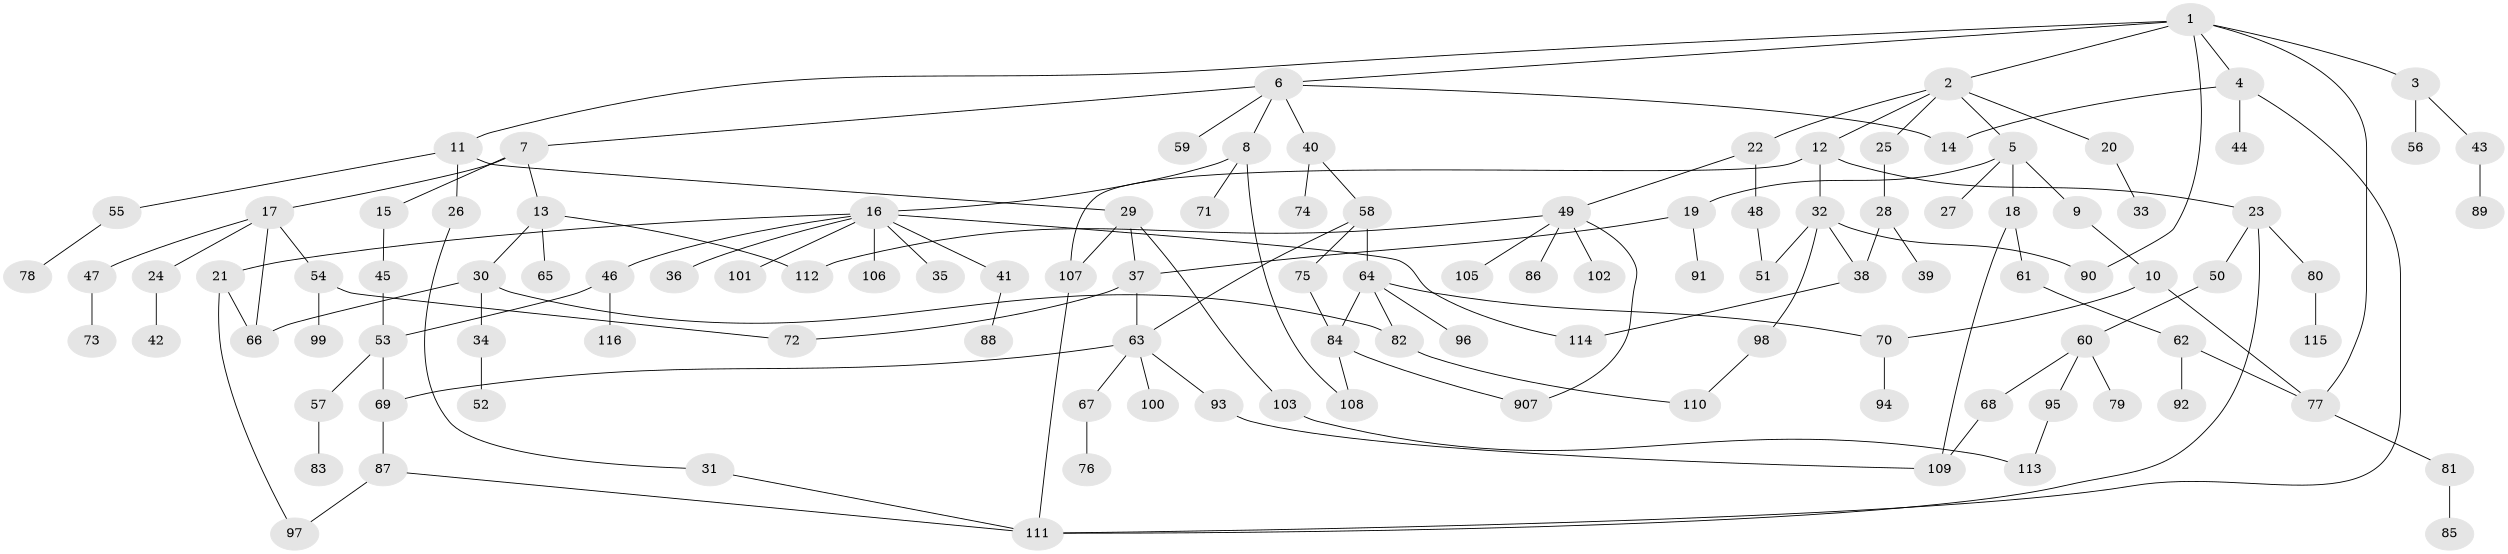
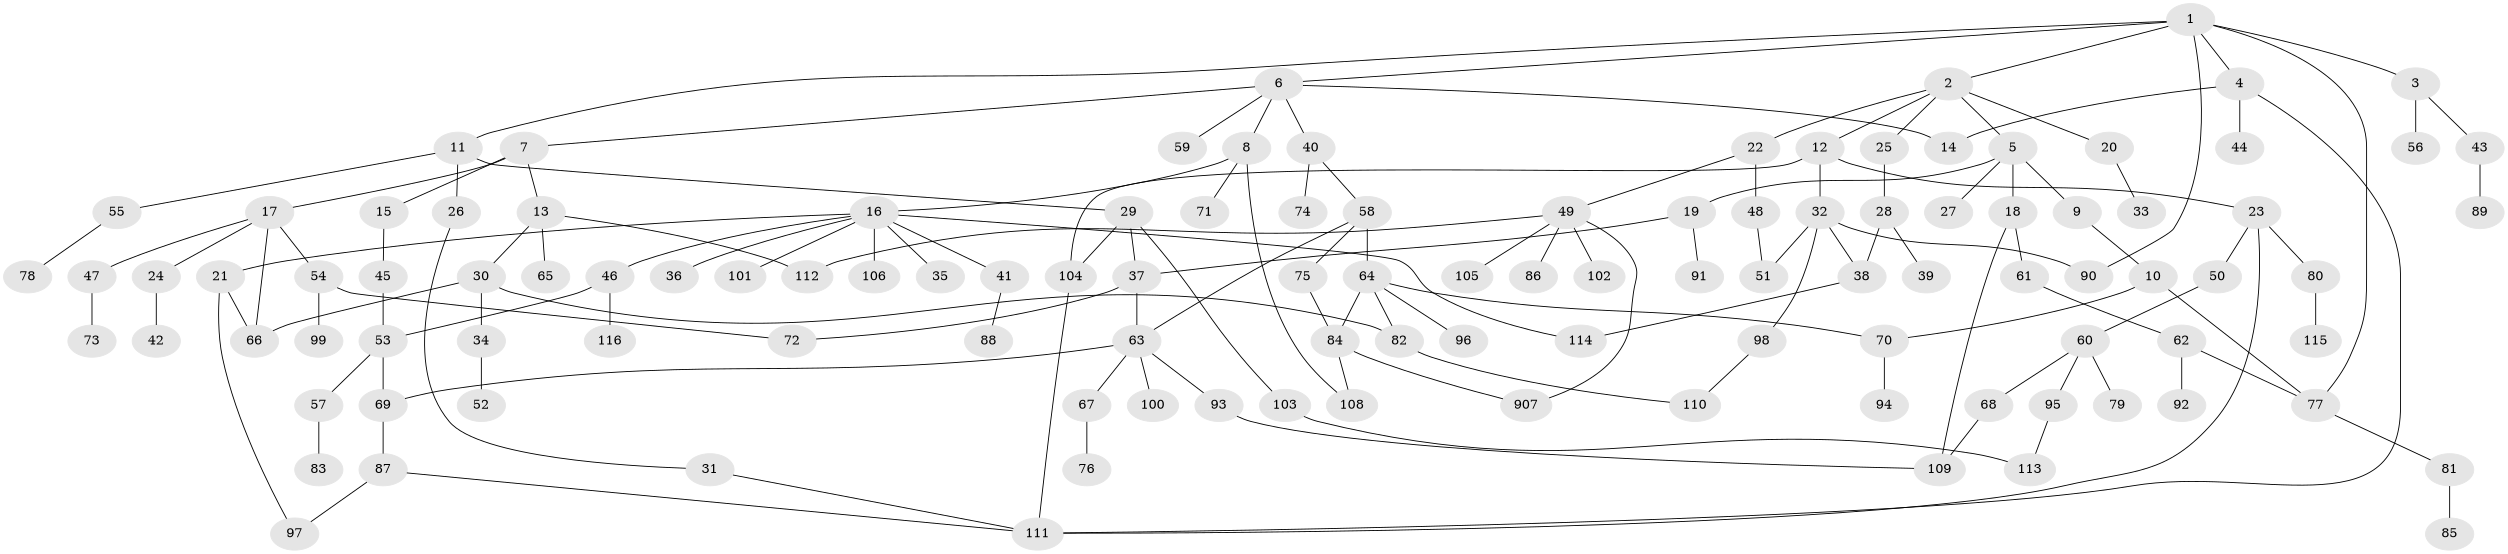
(1071, 277) -> (1071, 277)
